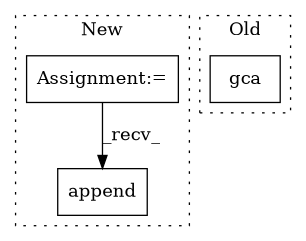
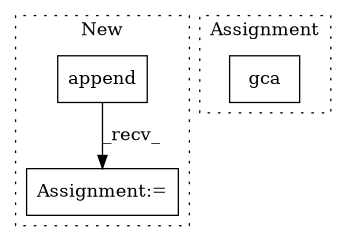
(245, 30) -> (265, 30)
(102, 129) -> (102, 129)
